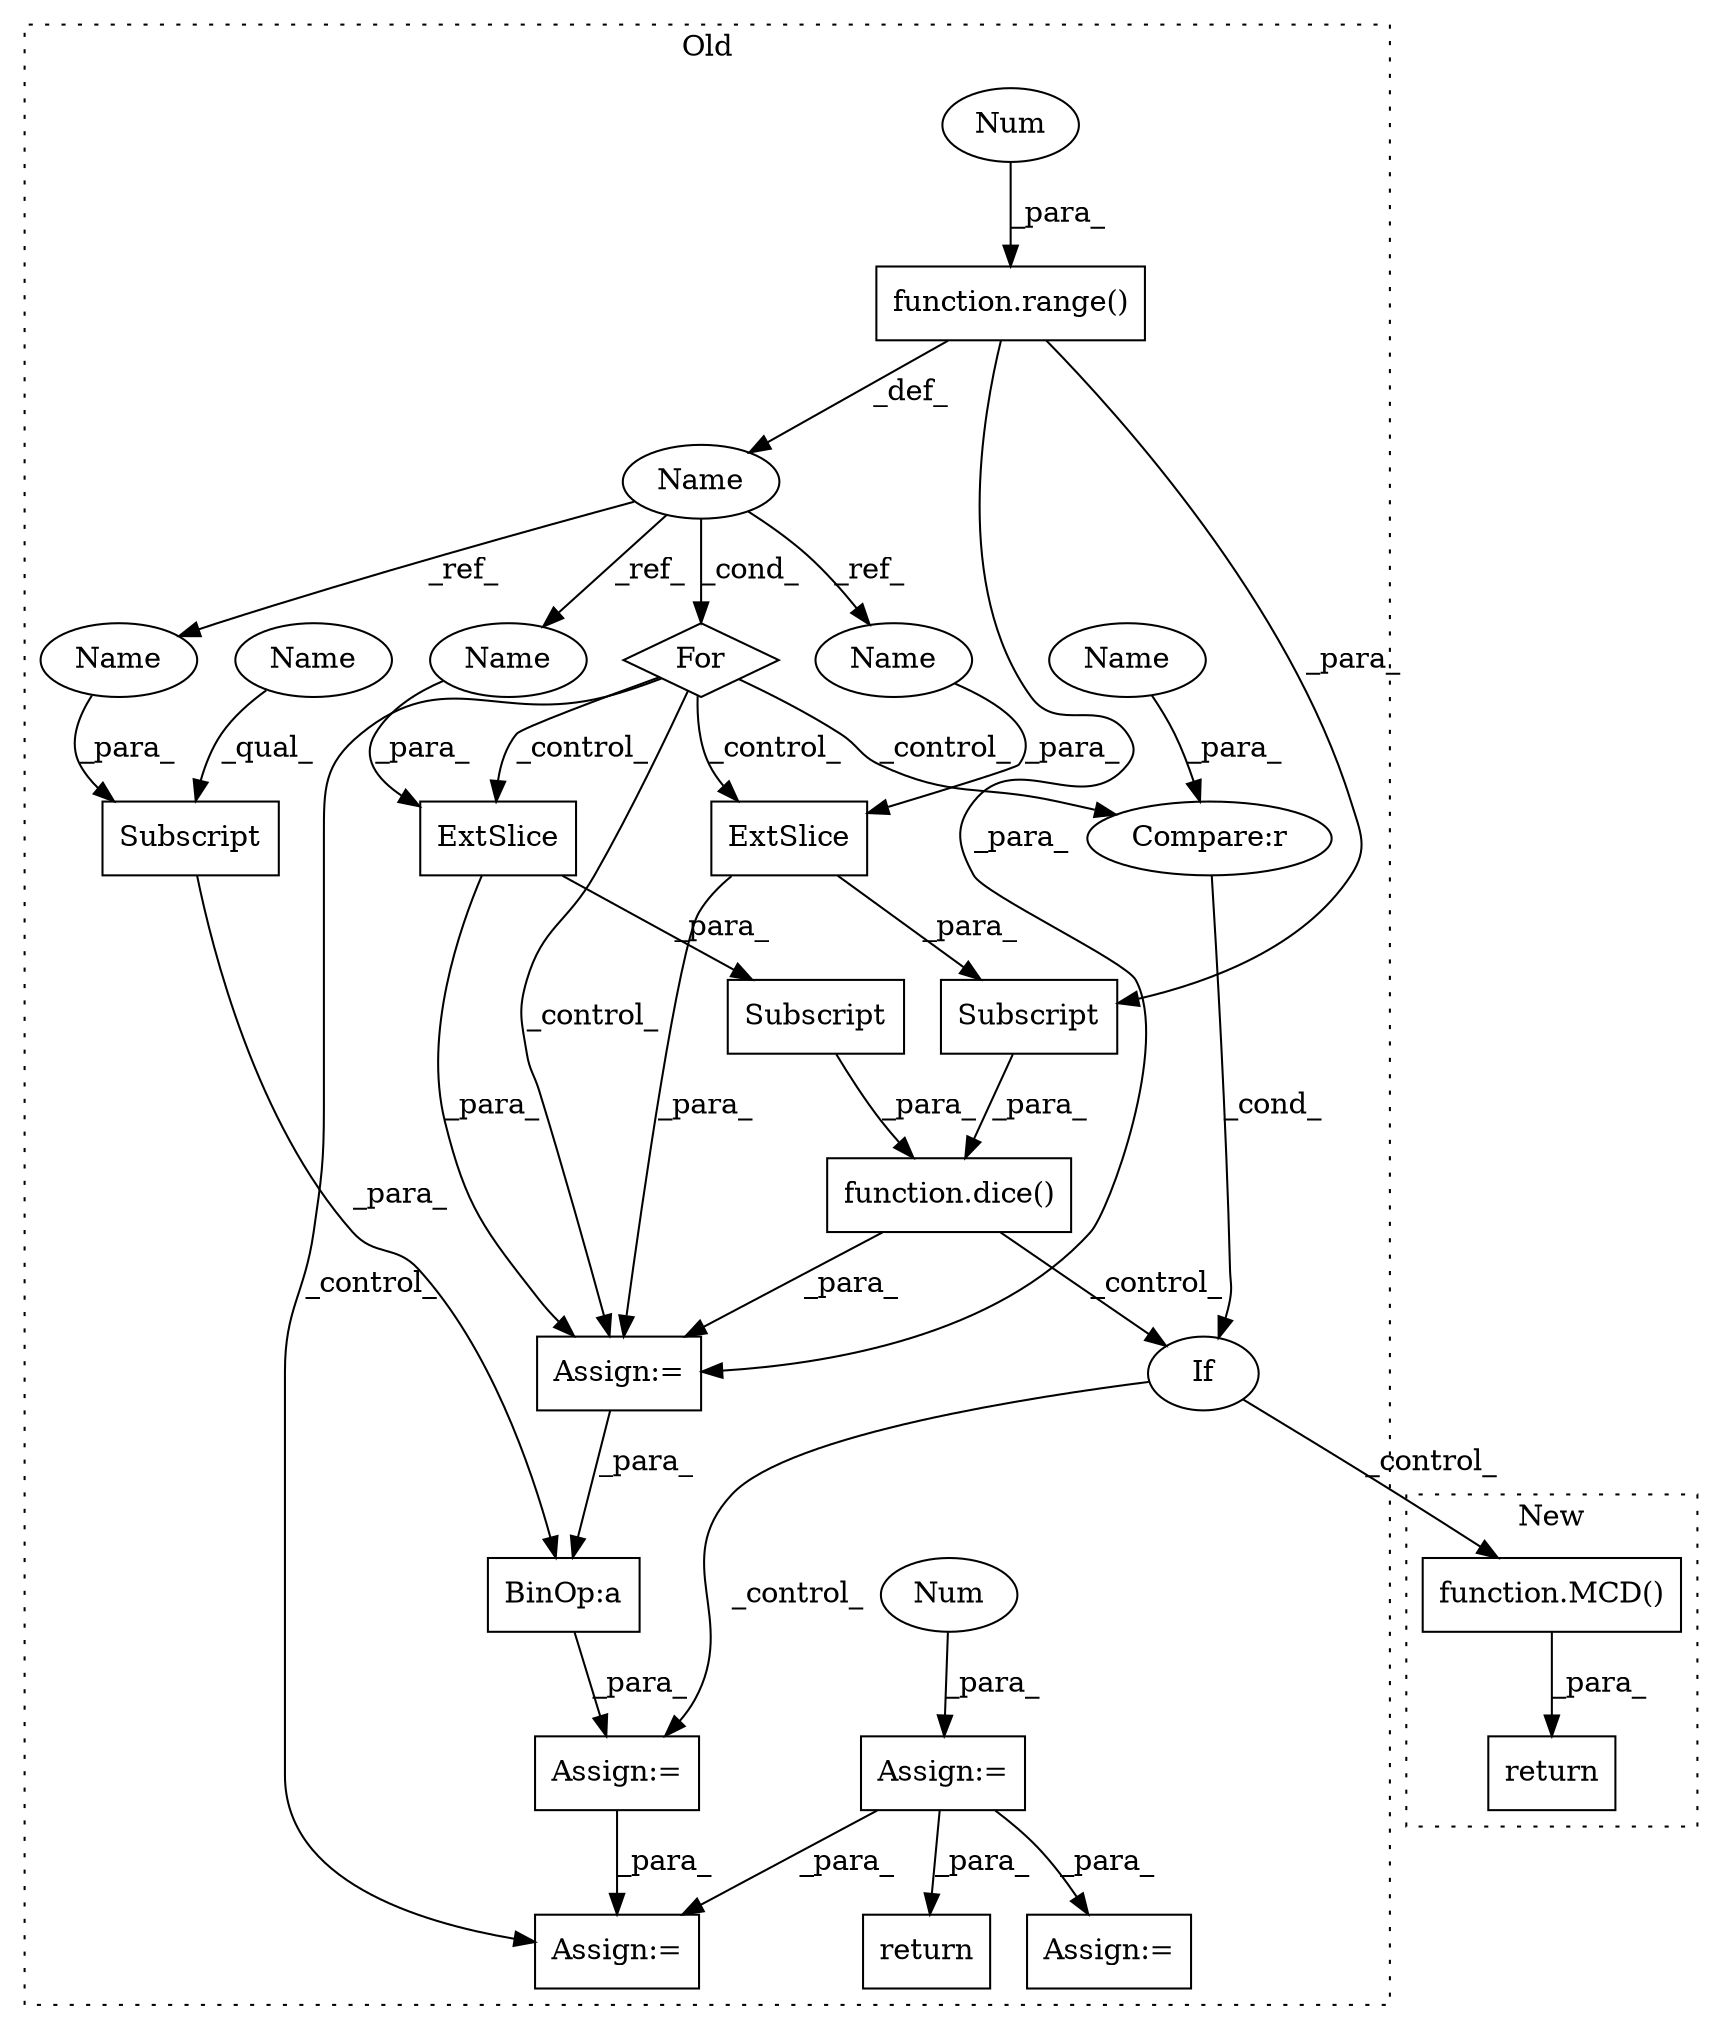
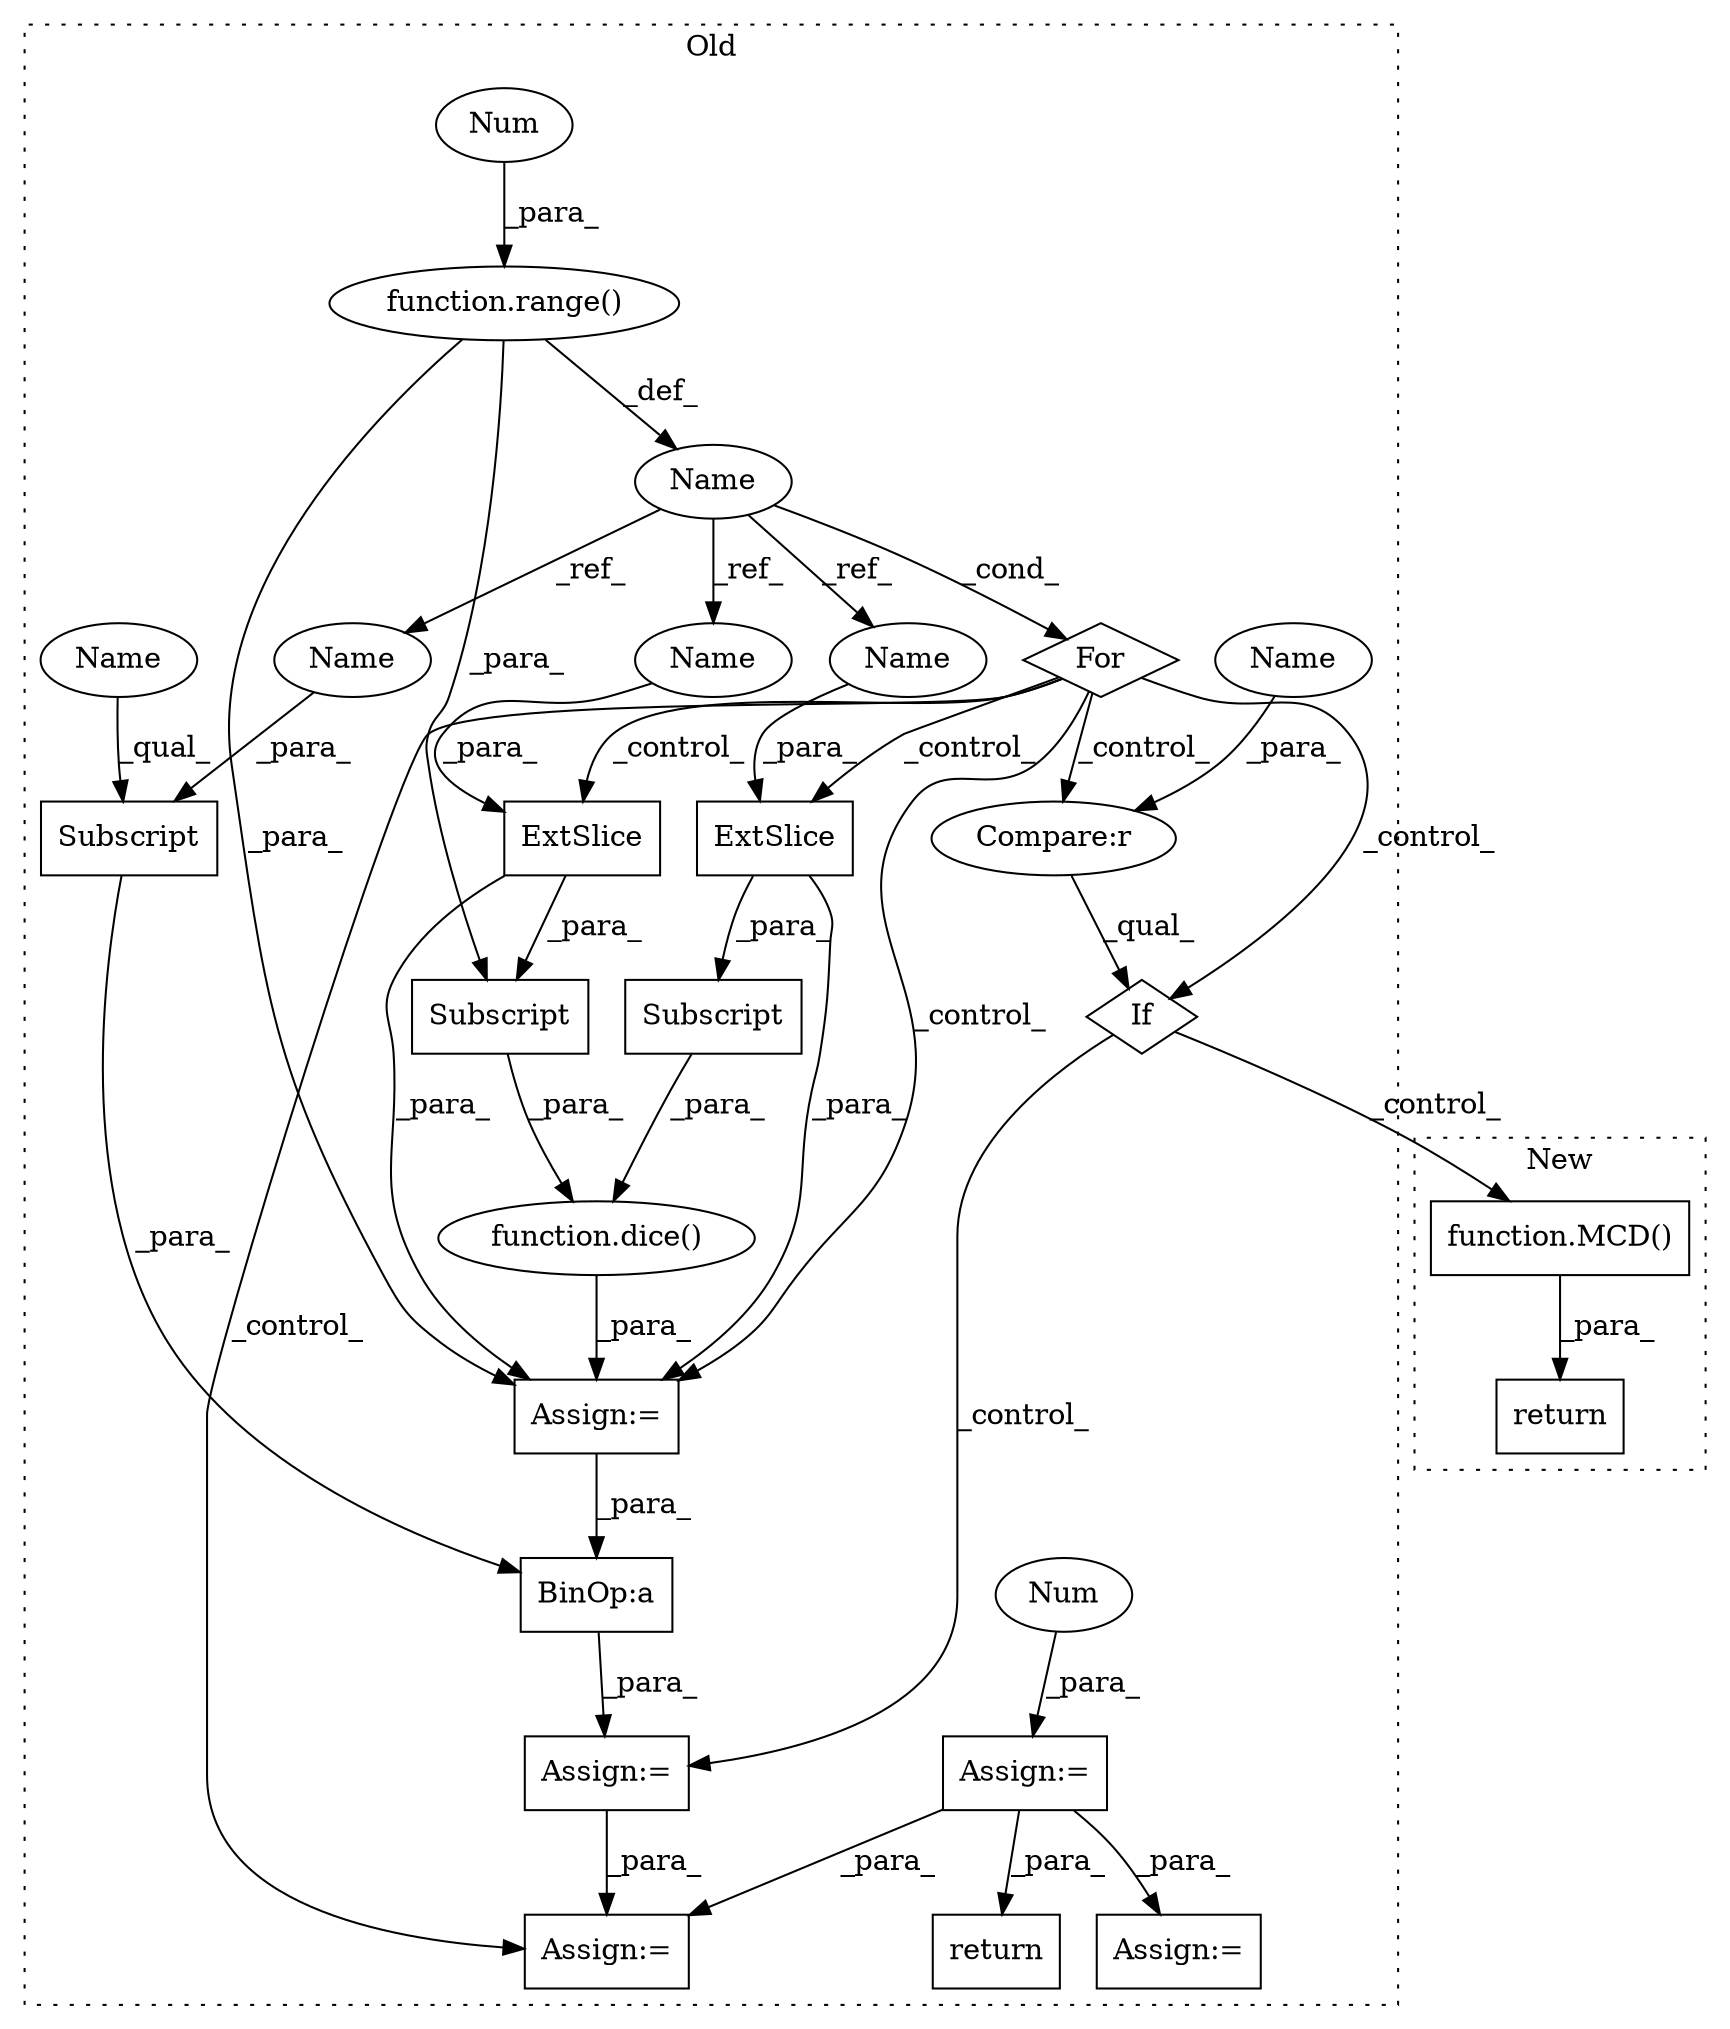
(1011, 303) -> (504, 303)
(1273, 1106) -> (1149, 928)
(949, 1195) -> (597, 1238)
(1075, 1283) -> (1366, 787)
(1203, 1373) -> (1142, 1017)
